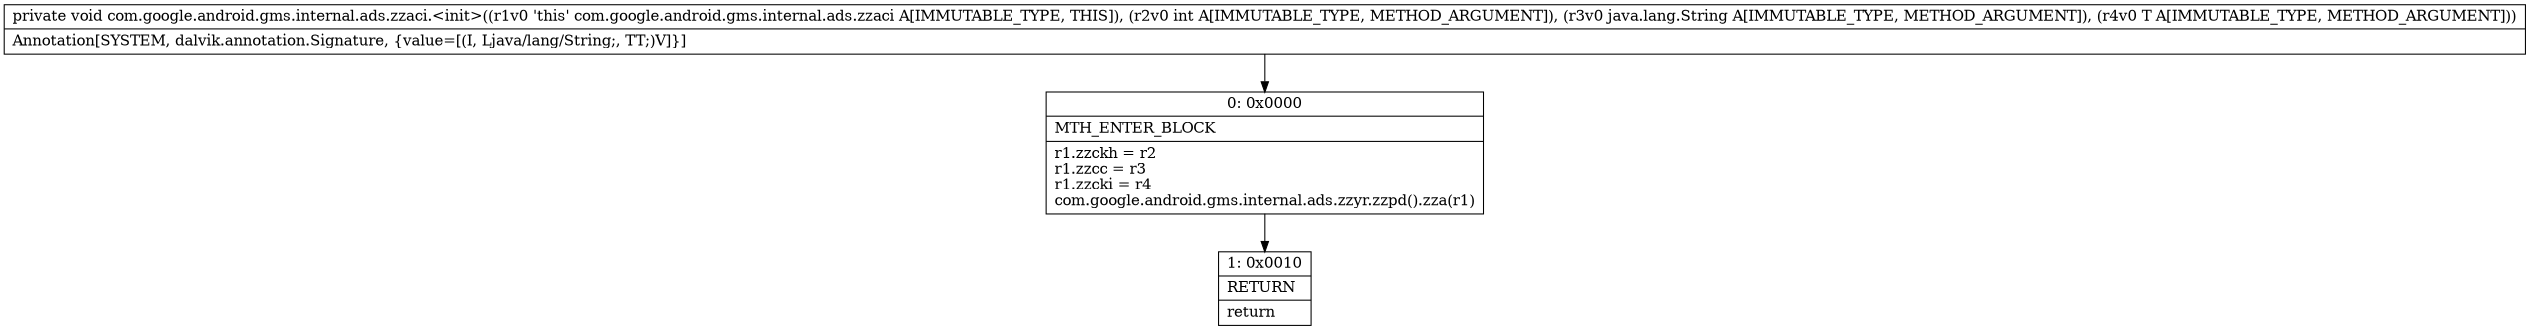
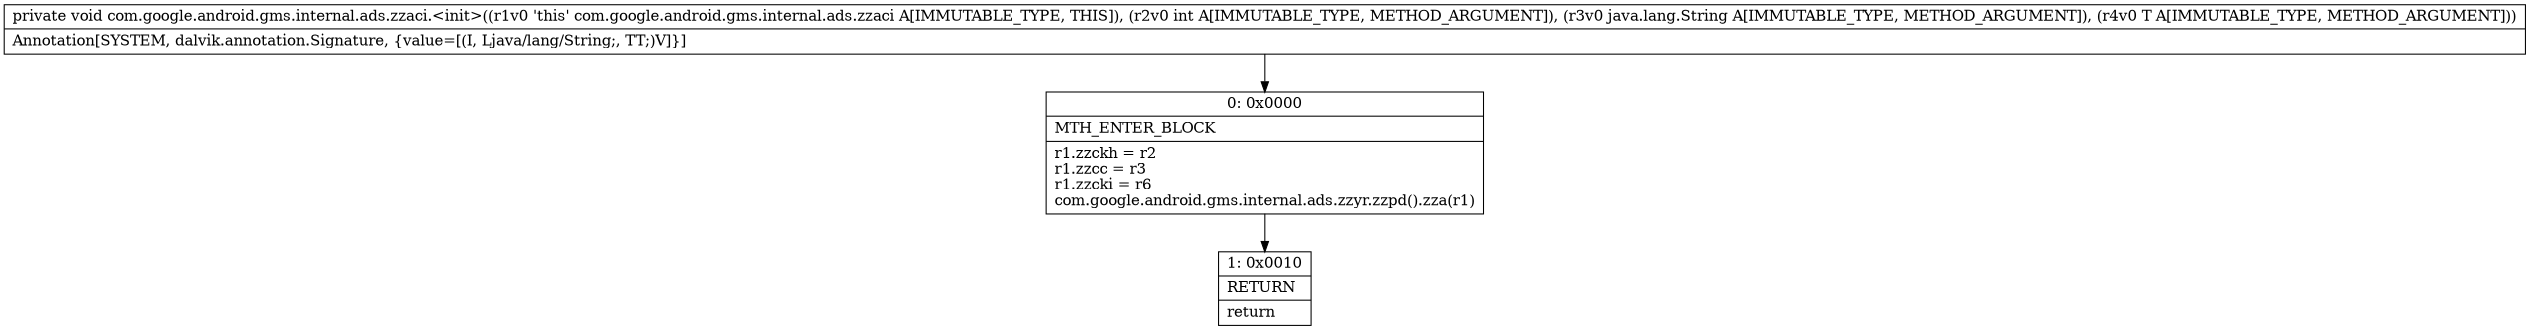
(1103, 185) -> (1103, 185)
